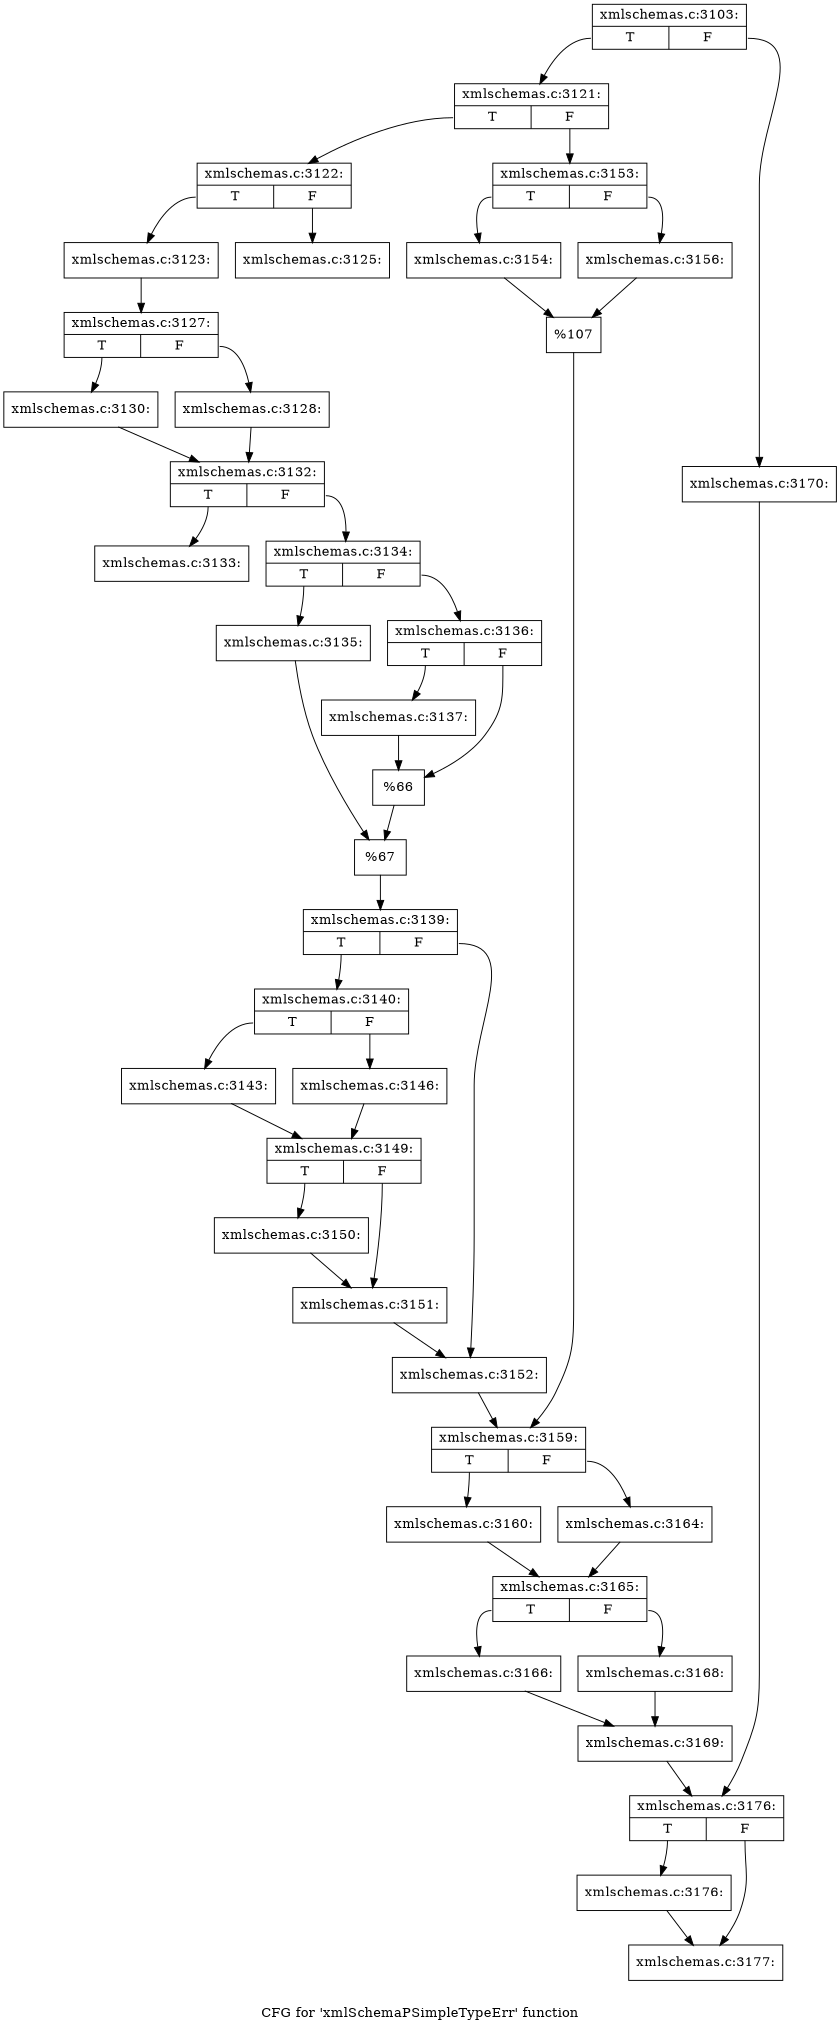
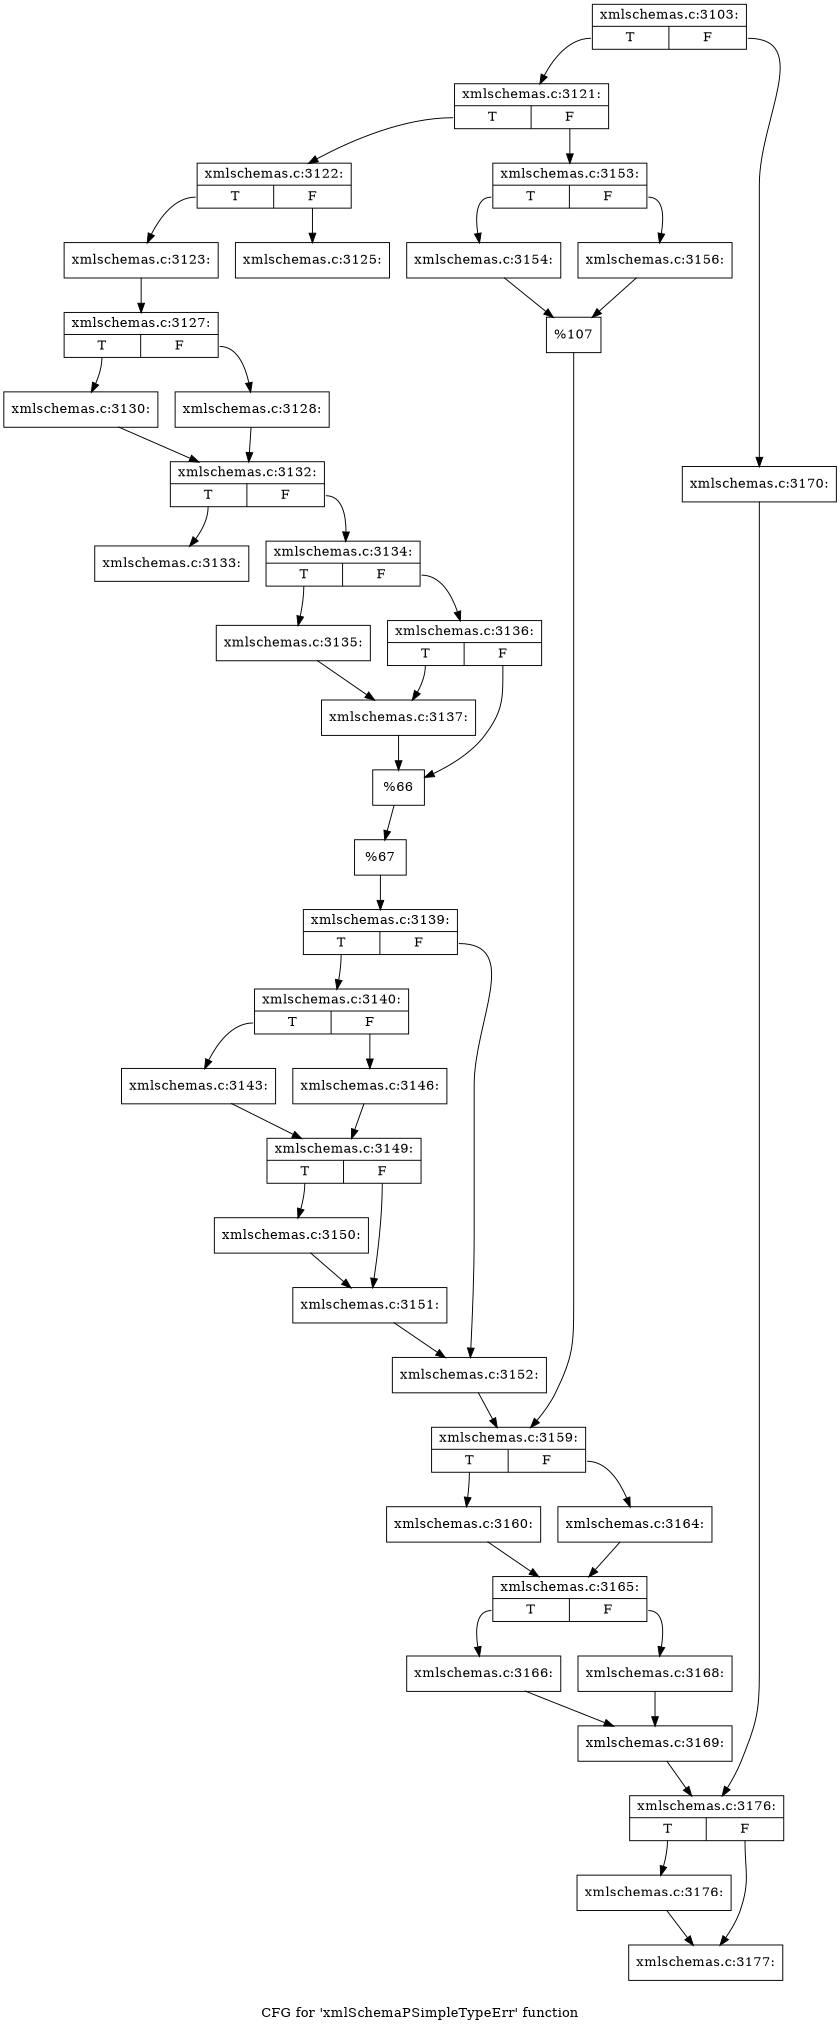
(319, 750) -> (342, 678)
